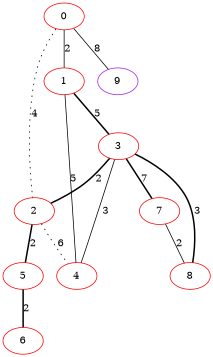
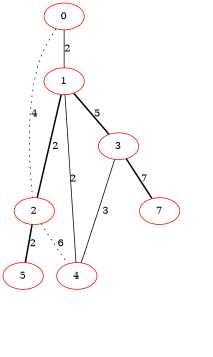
(118, 81) -> none
(74, 179) -> (74, 179)
(83, 185) -> (49, 146)
(190, 276) -> none
(23, 341) -> none
